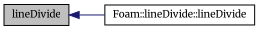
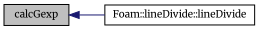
(36, 15) -> (36, 15)
